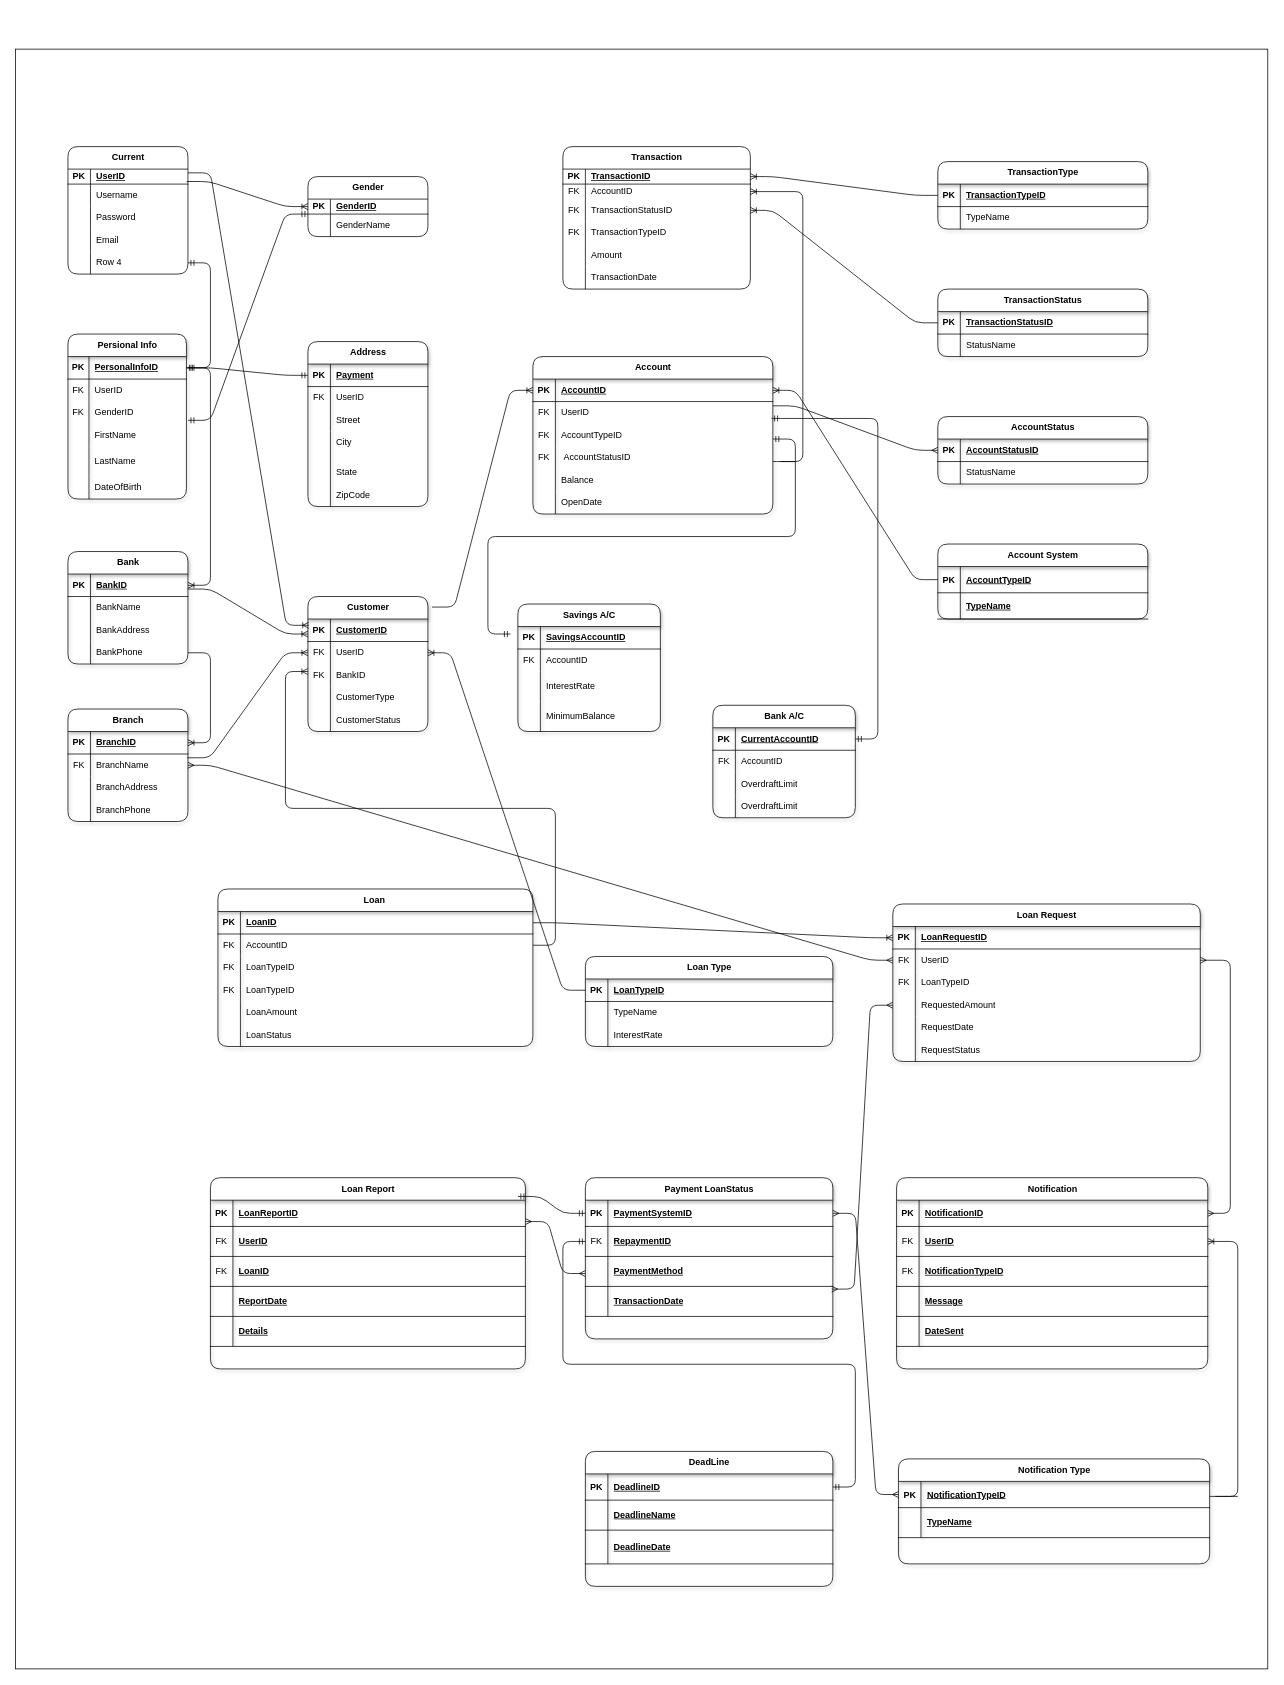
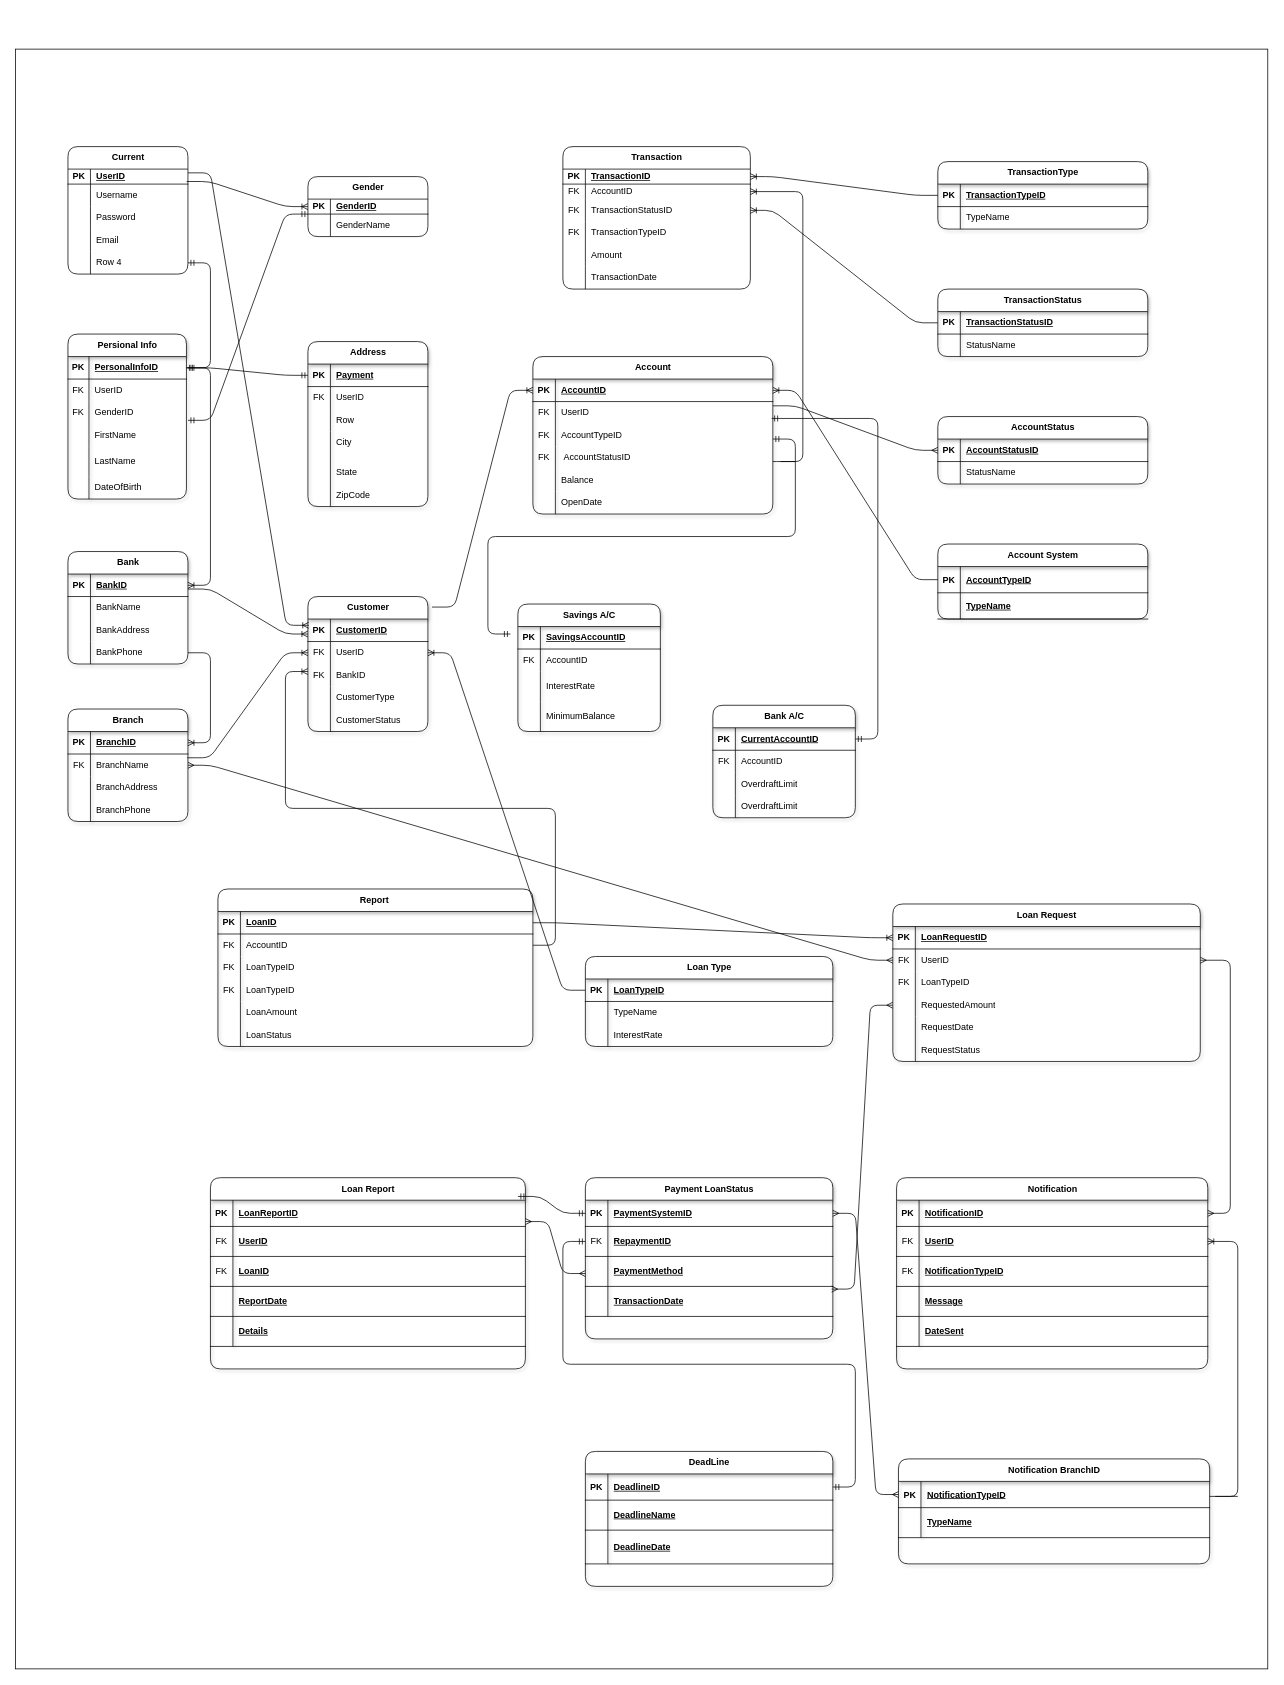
(351, 420) -> (344, 420)
(376, 900) -> (376, 900)
(1055, 1470) -> (1055, 1470)
